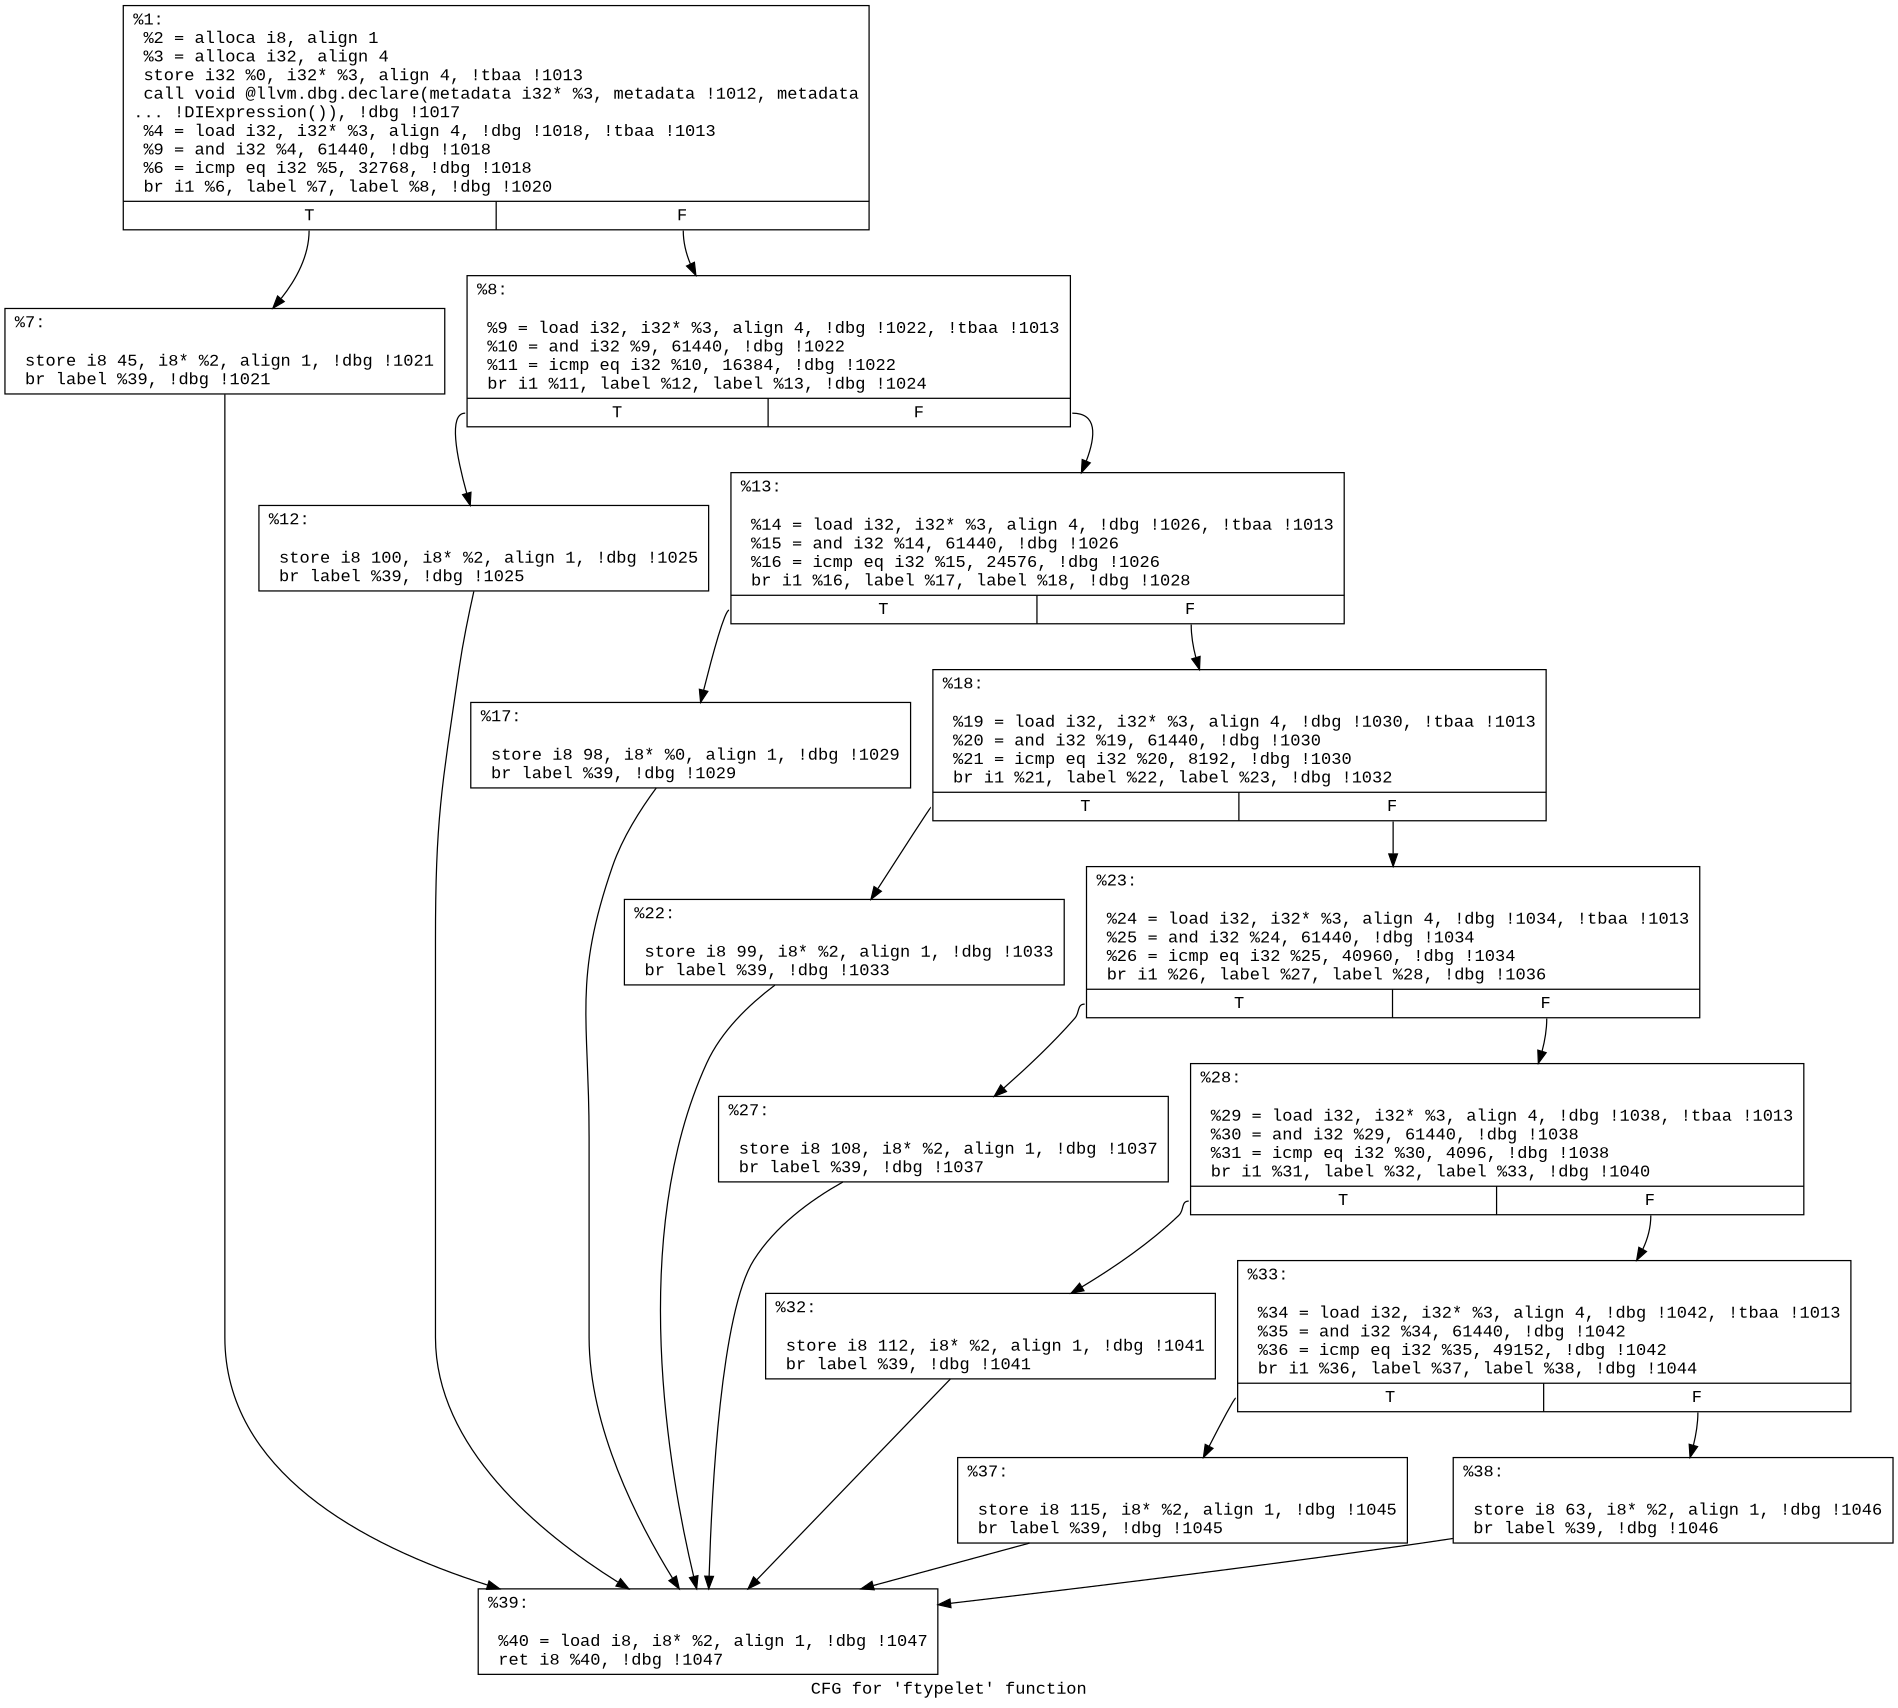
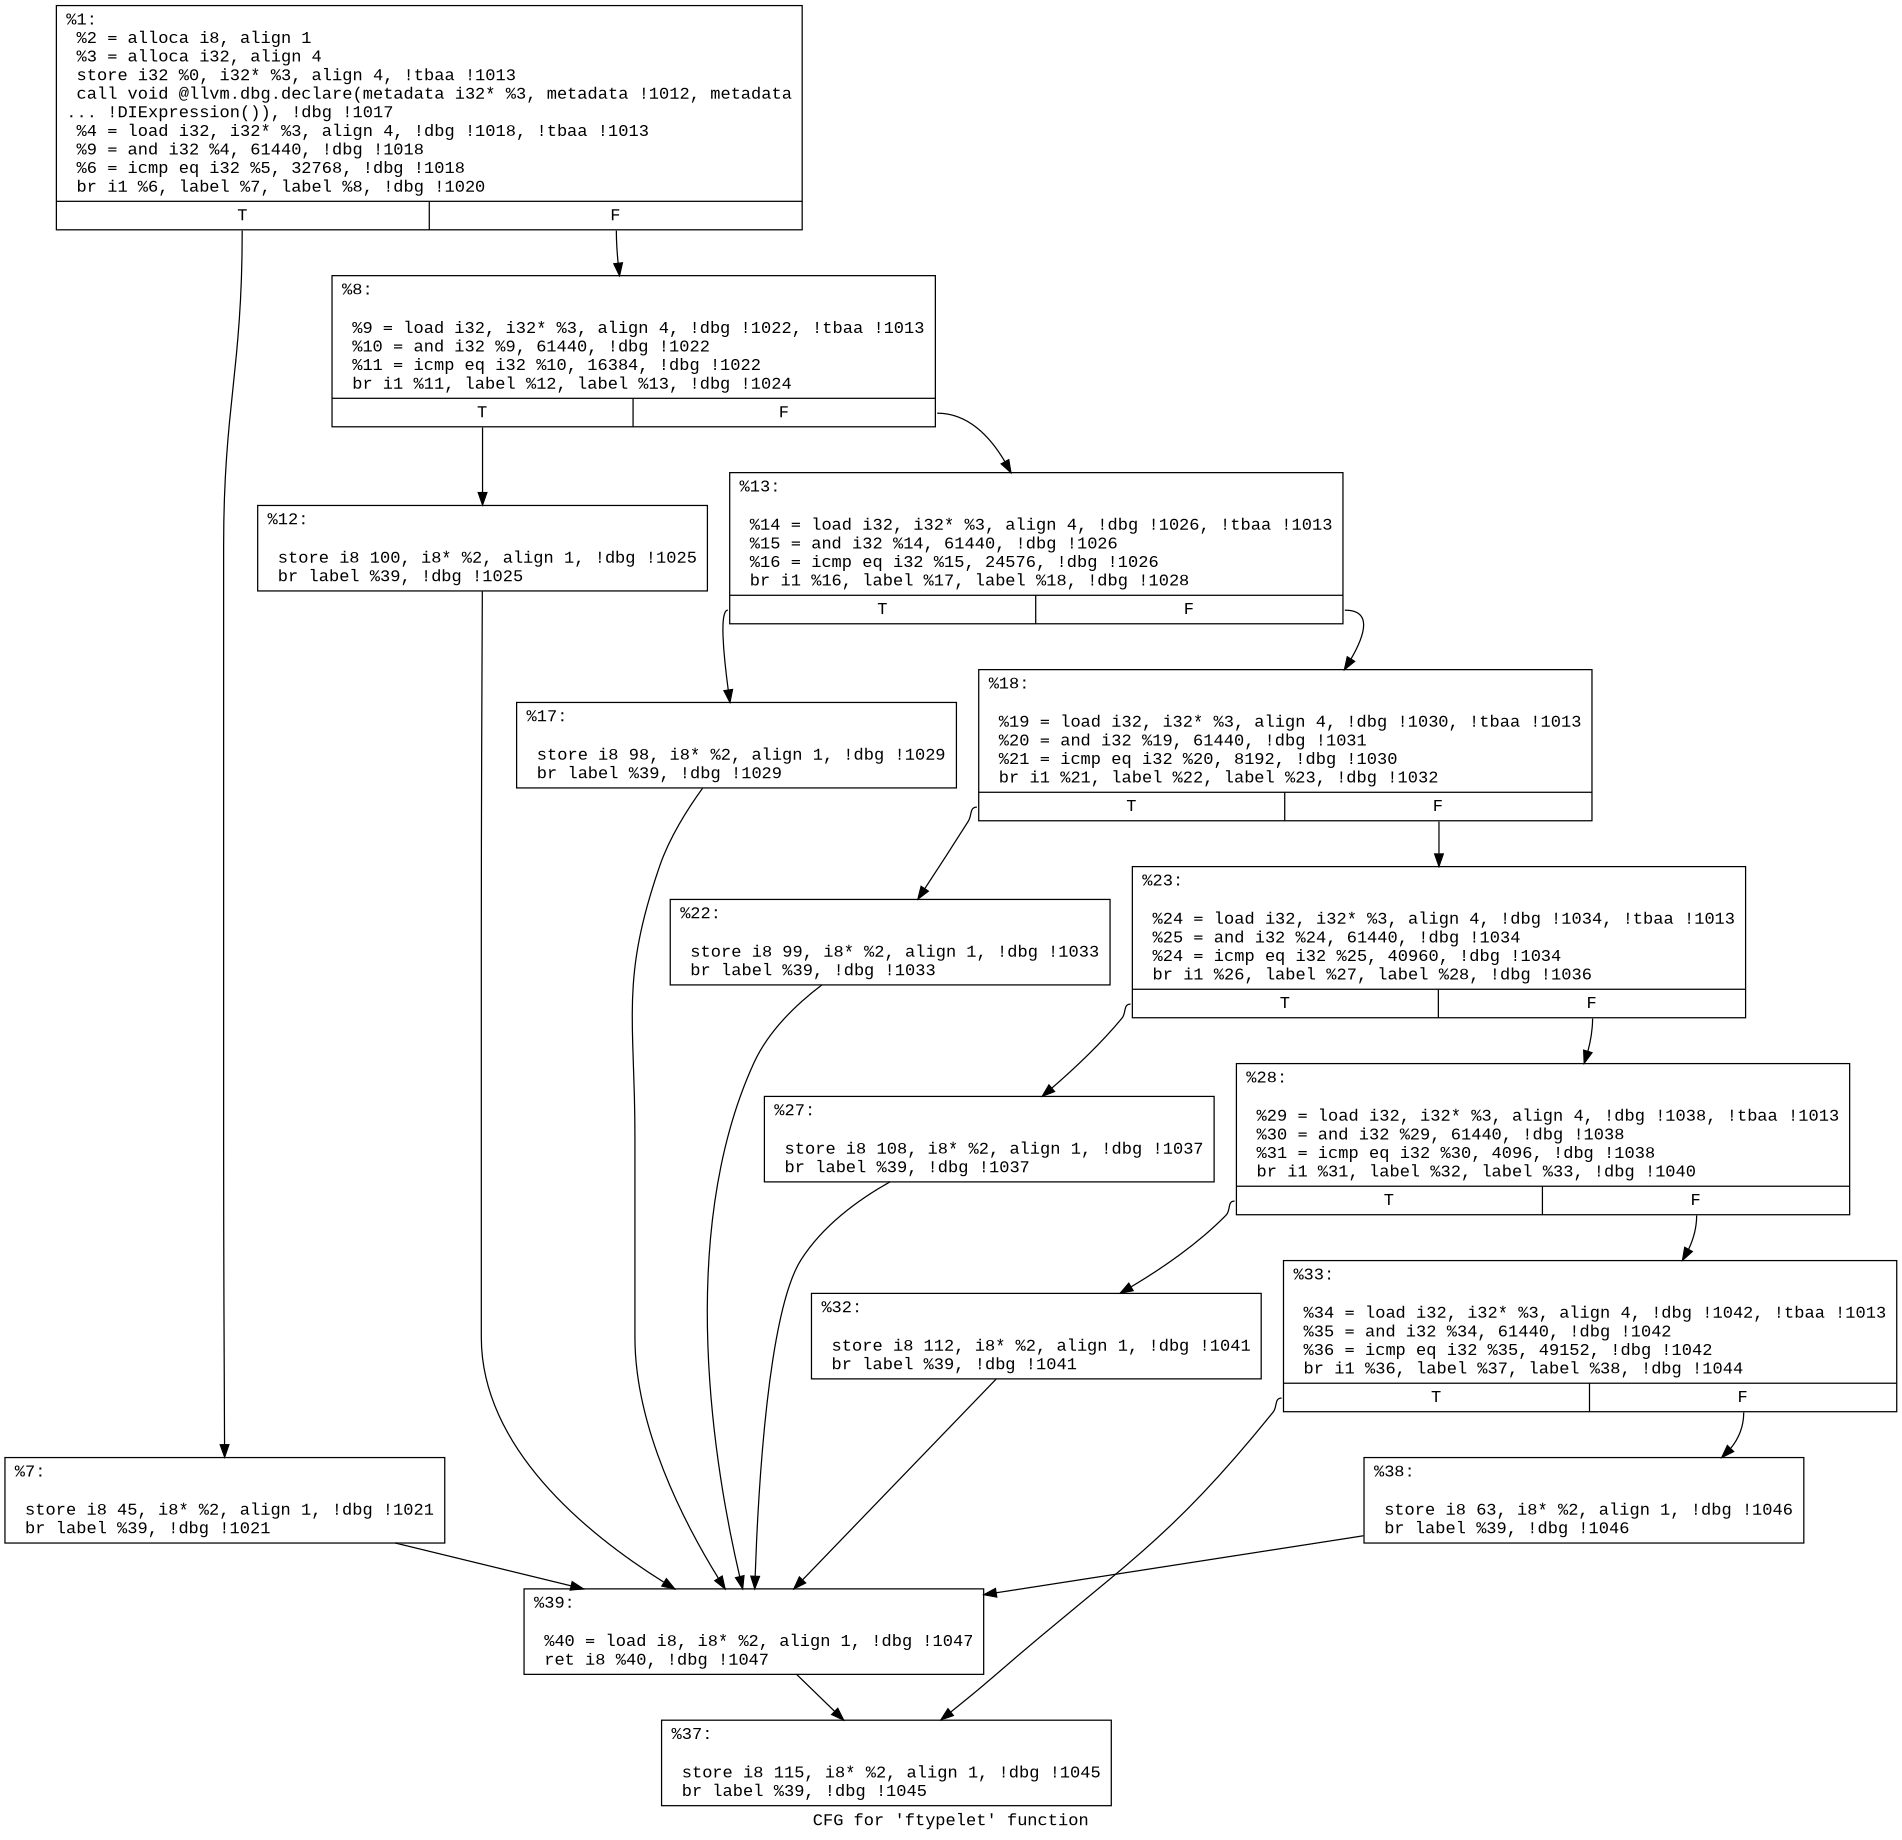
(1132, 740) -> (1178, 740)
(691, 754) -> (737, 754)
(1306, 956) -> (1352, 956)
(951, 1564) -> (816, 1693)
